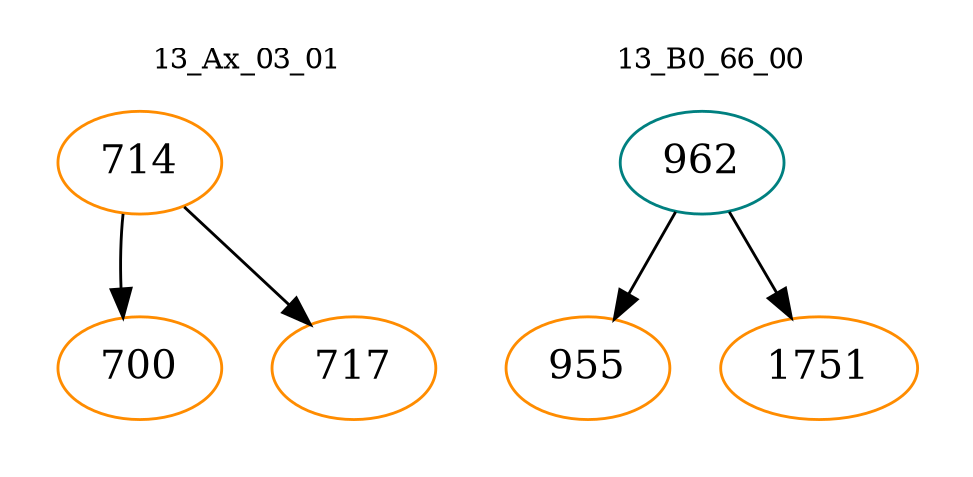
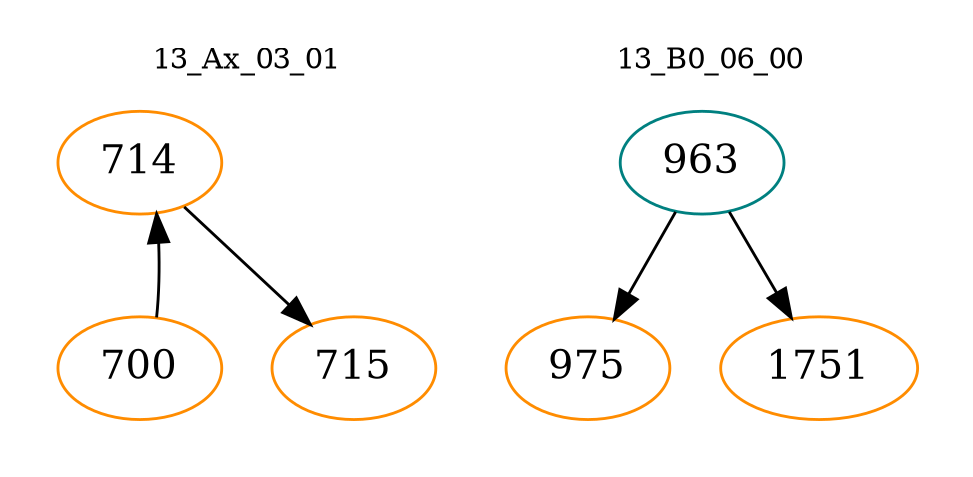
(711, 61) -> (711, 61)
(702, 163) -> (702, 163)
(121, 251) -> (159, 280)
(354, 368) -> (354, 368)
(588, 368) -> (588, 368)
